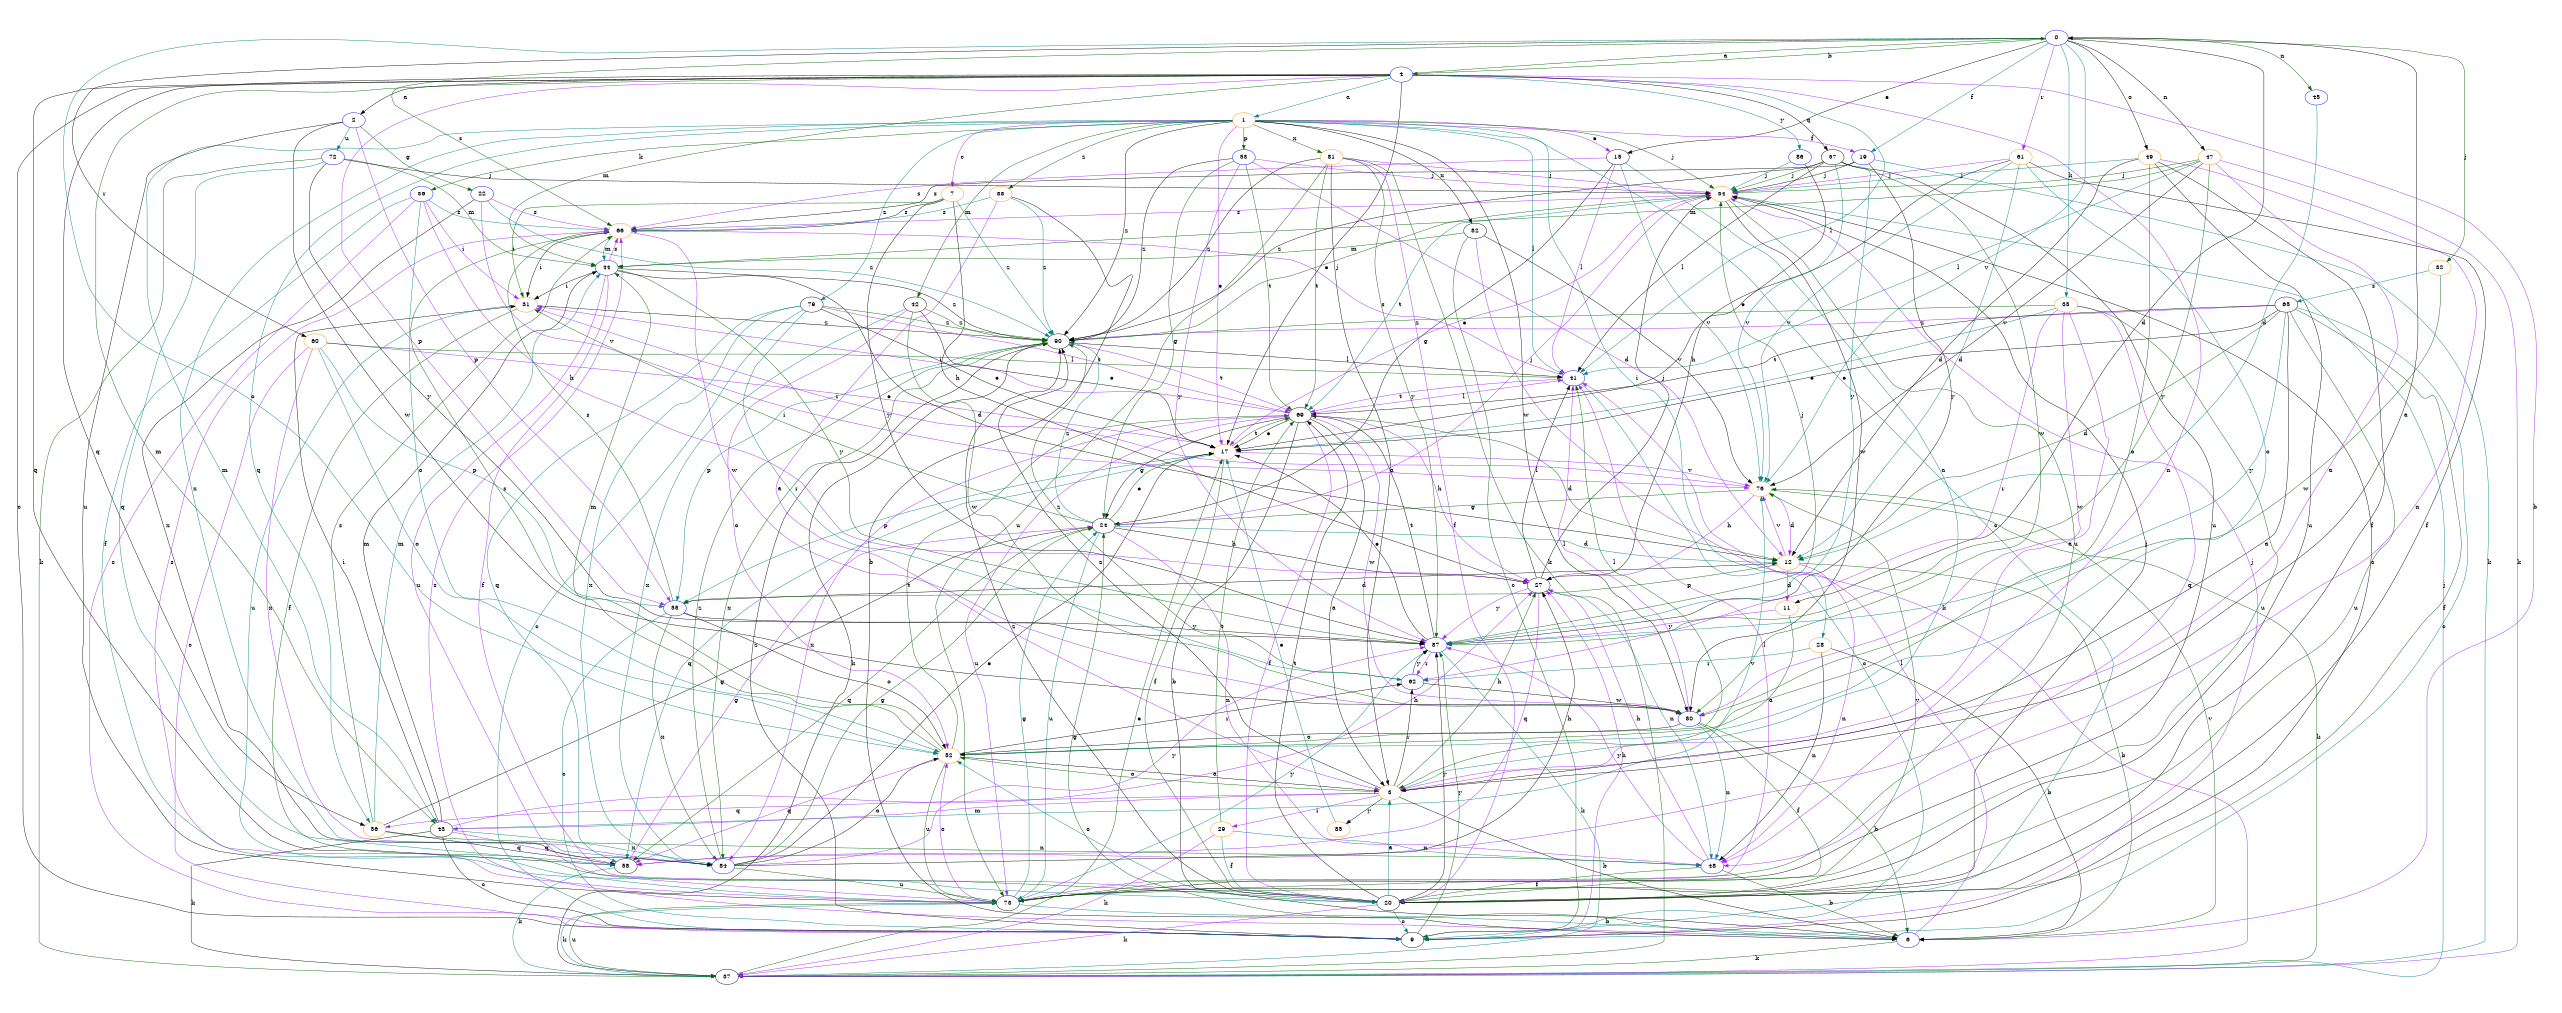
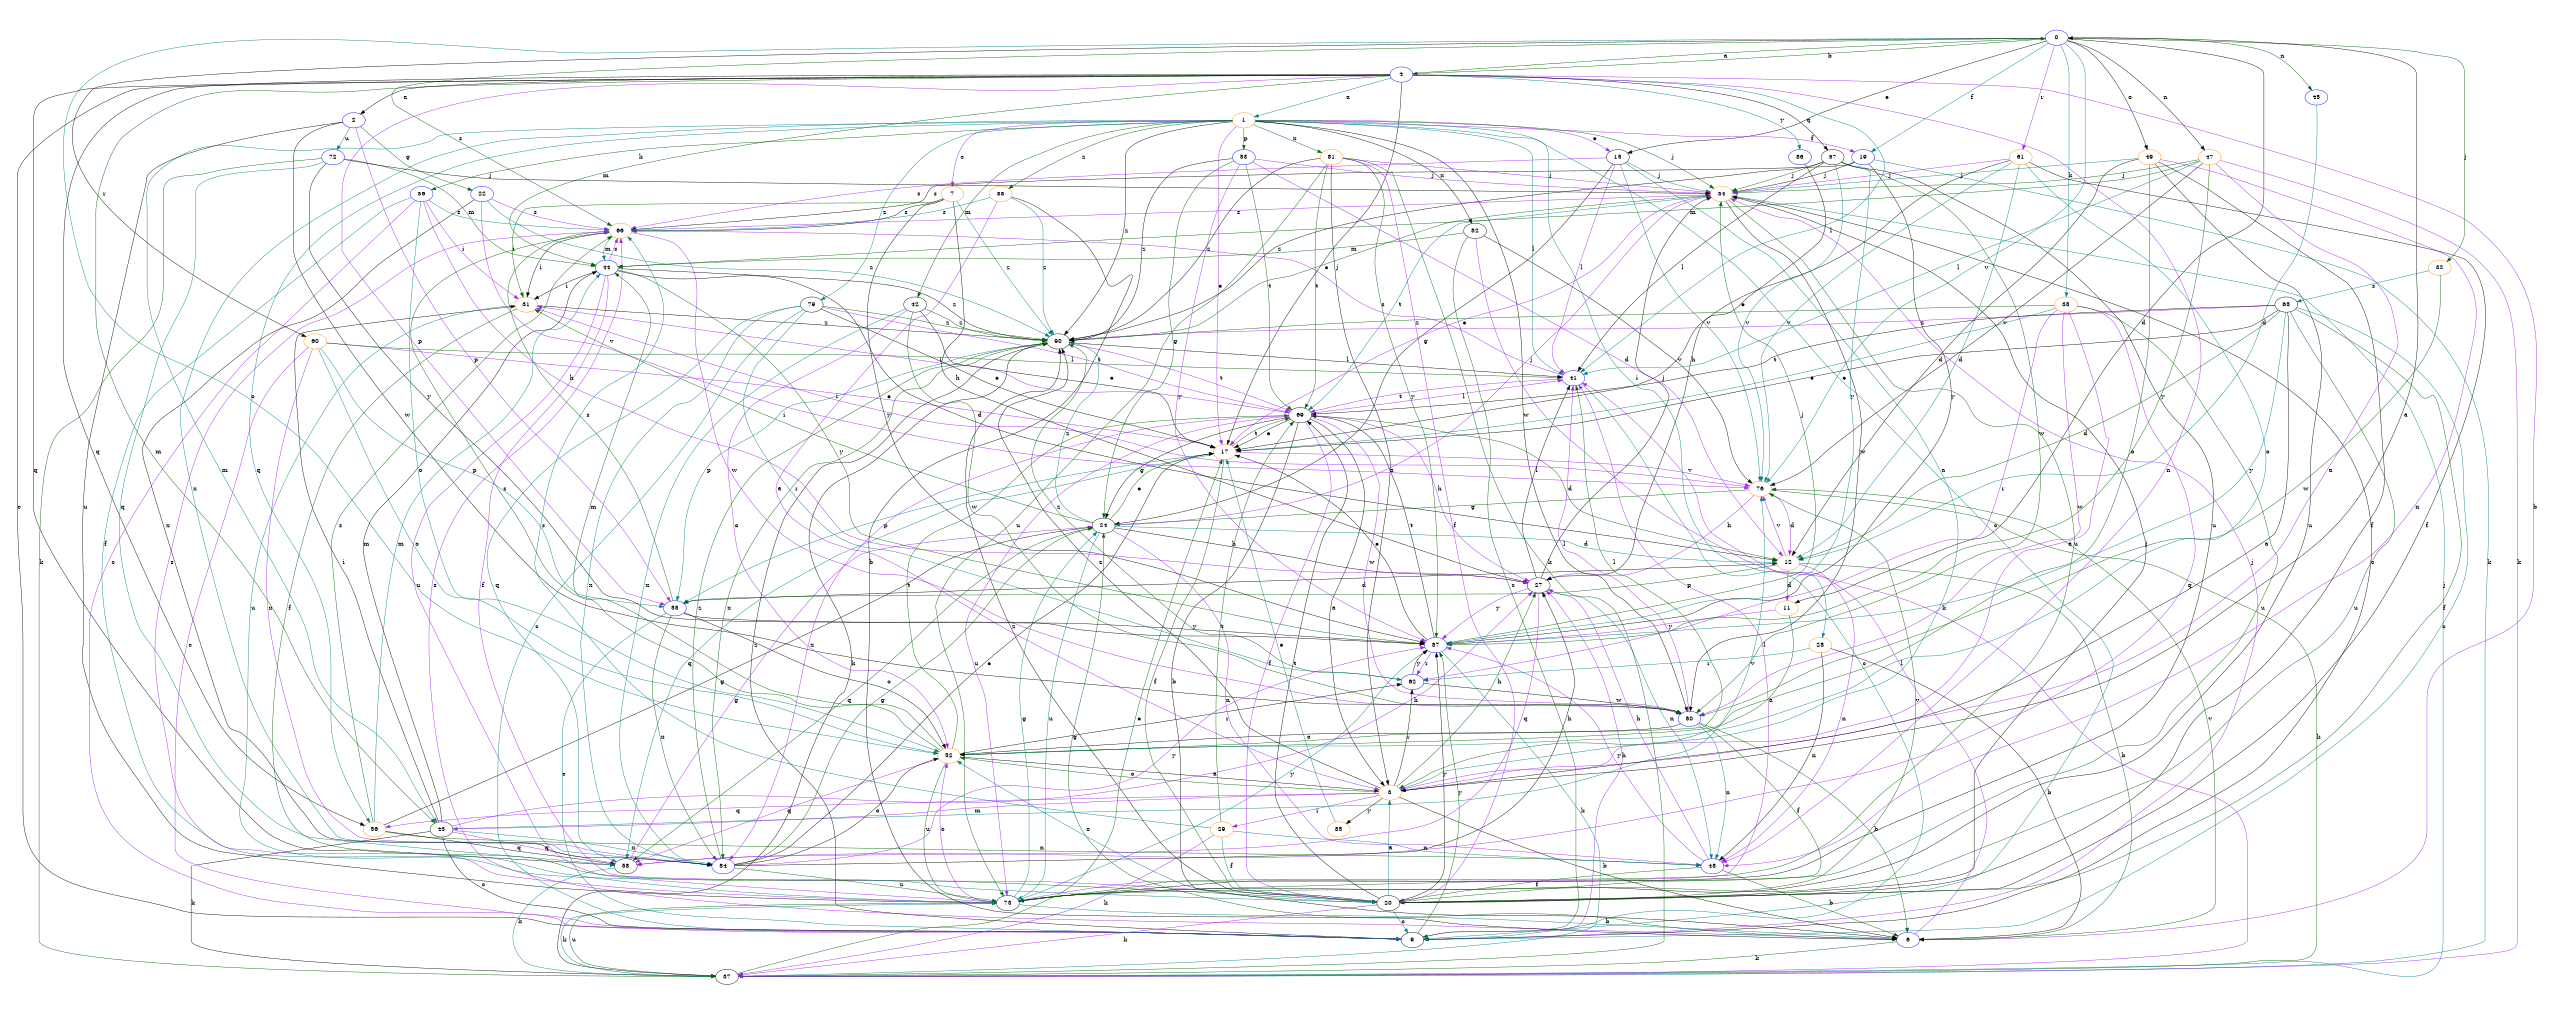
(1763, 175) -> (1661, 180)
none -> (660, 707)
